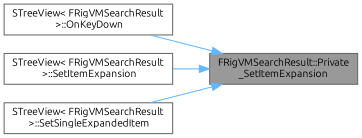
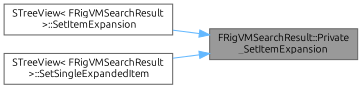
(88, 20) -> none
